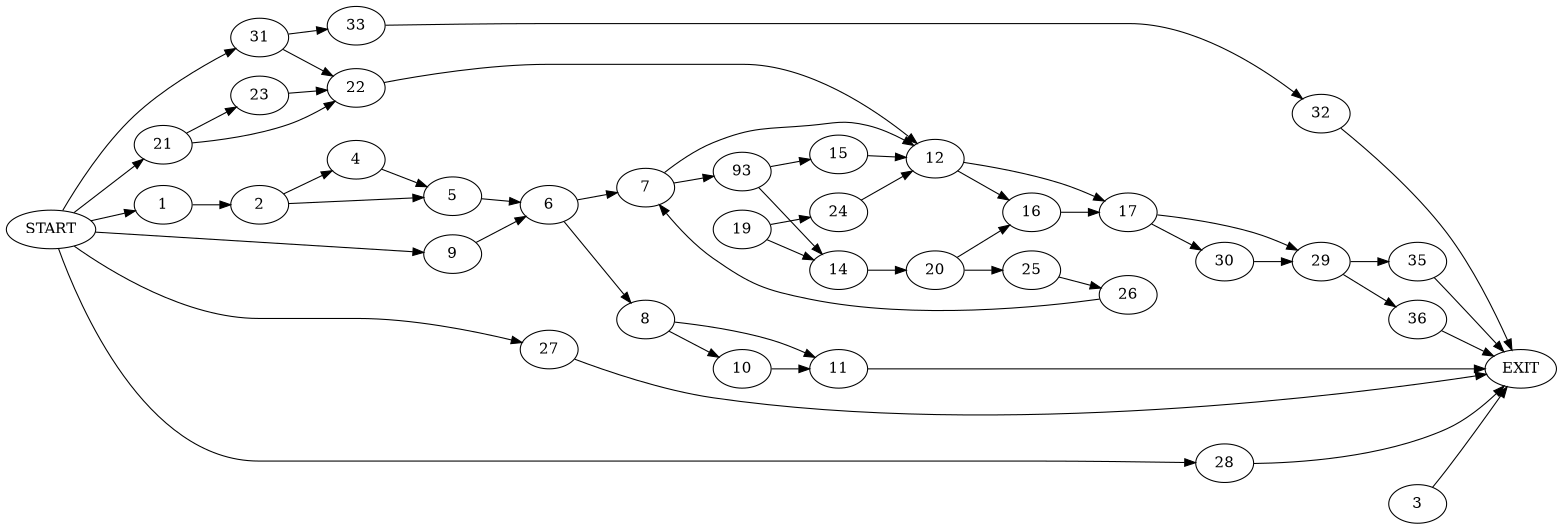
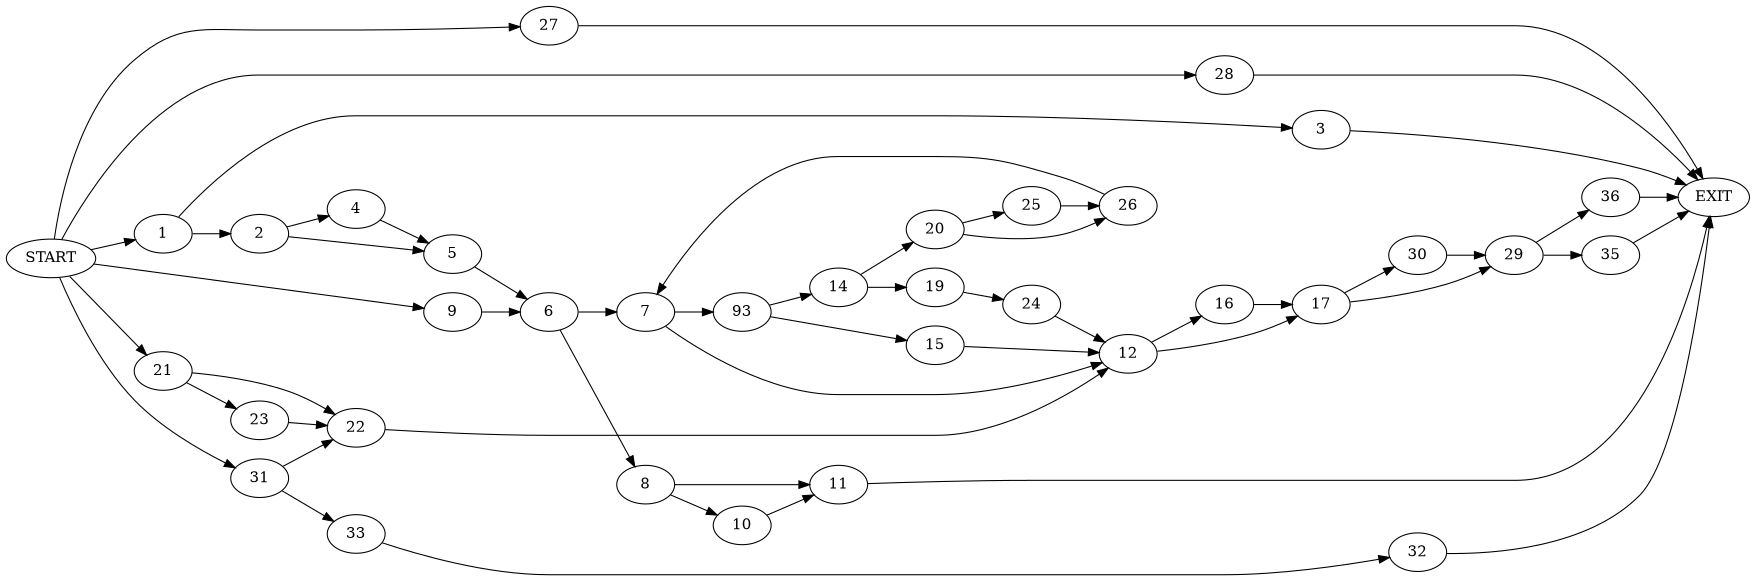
none -> (714, 116)
(979, 244) -> (1030, 238)
(786, 248) -> (882, 287)
